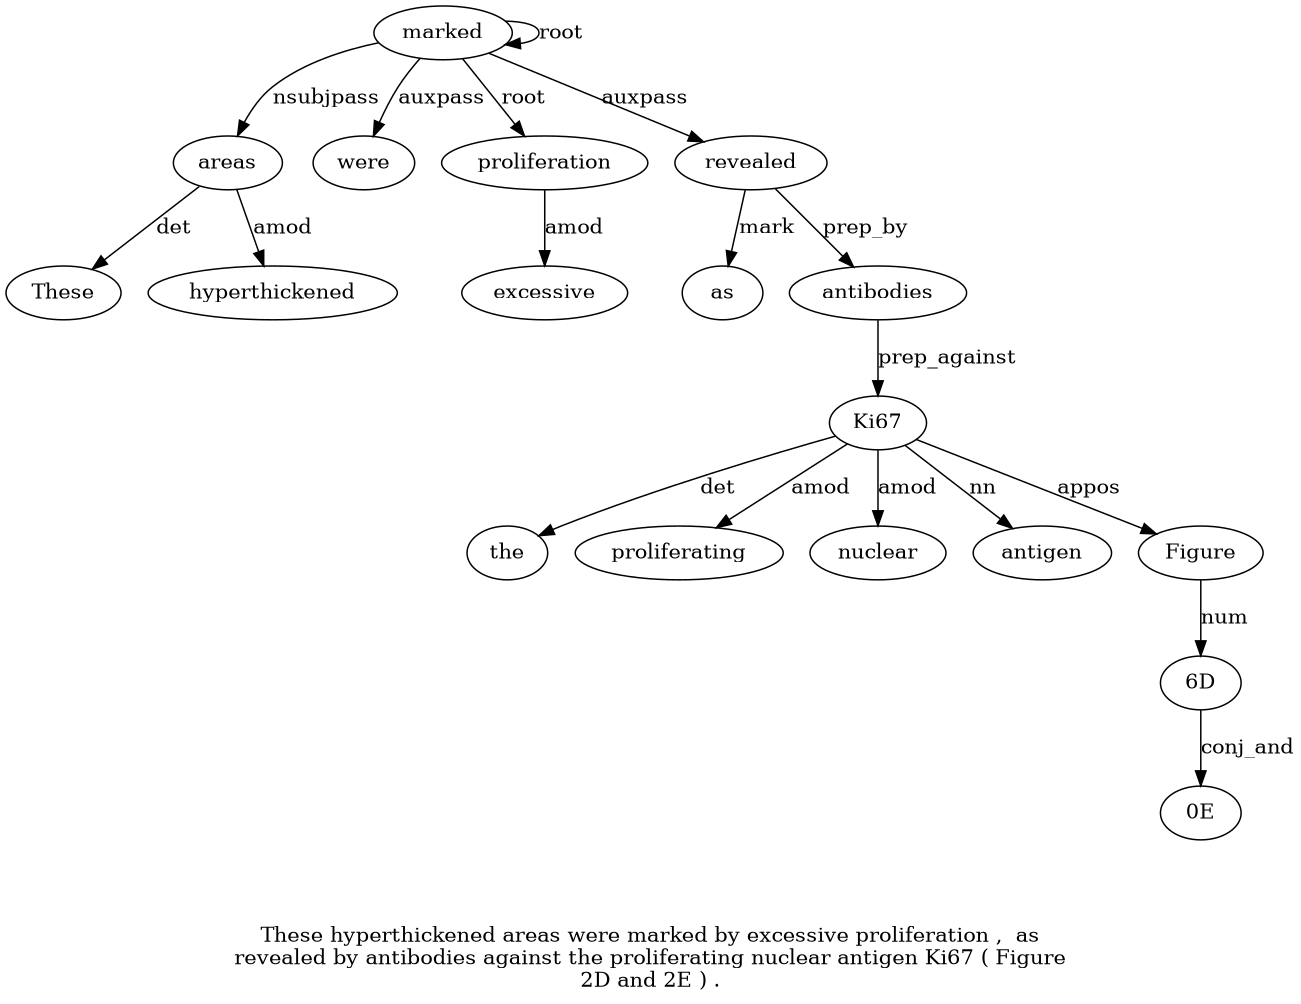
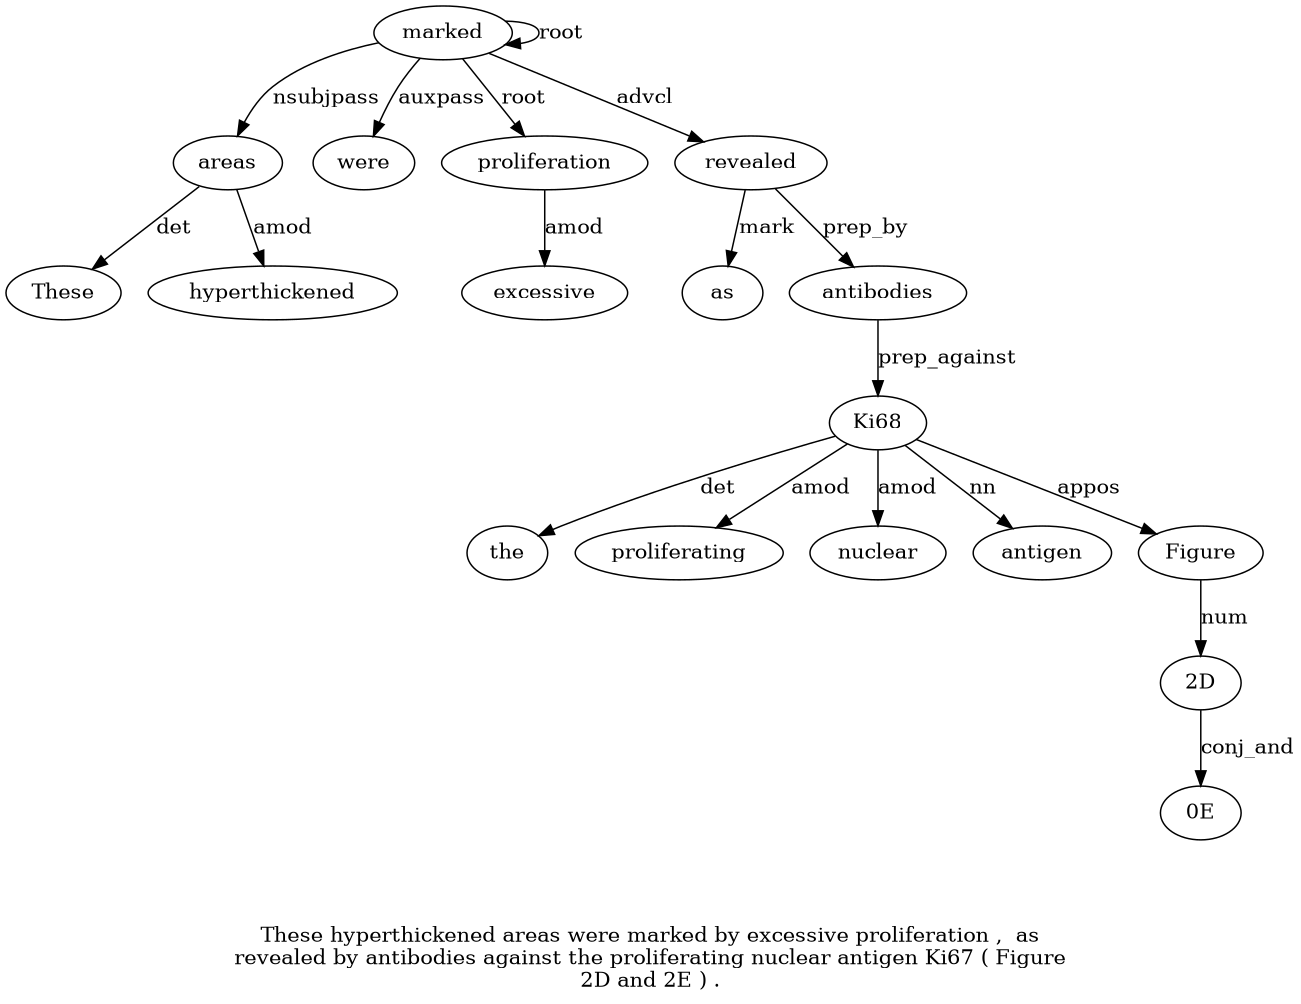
(645, 98) -> (645, 98)
(878, 423) -> (878, 423)
(1201, 683) -> (1201, 683)
